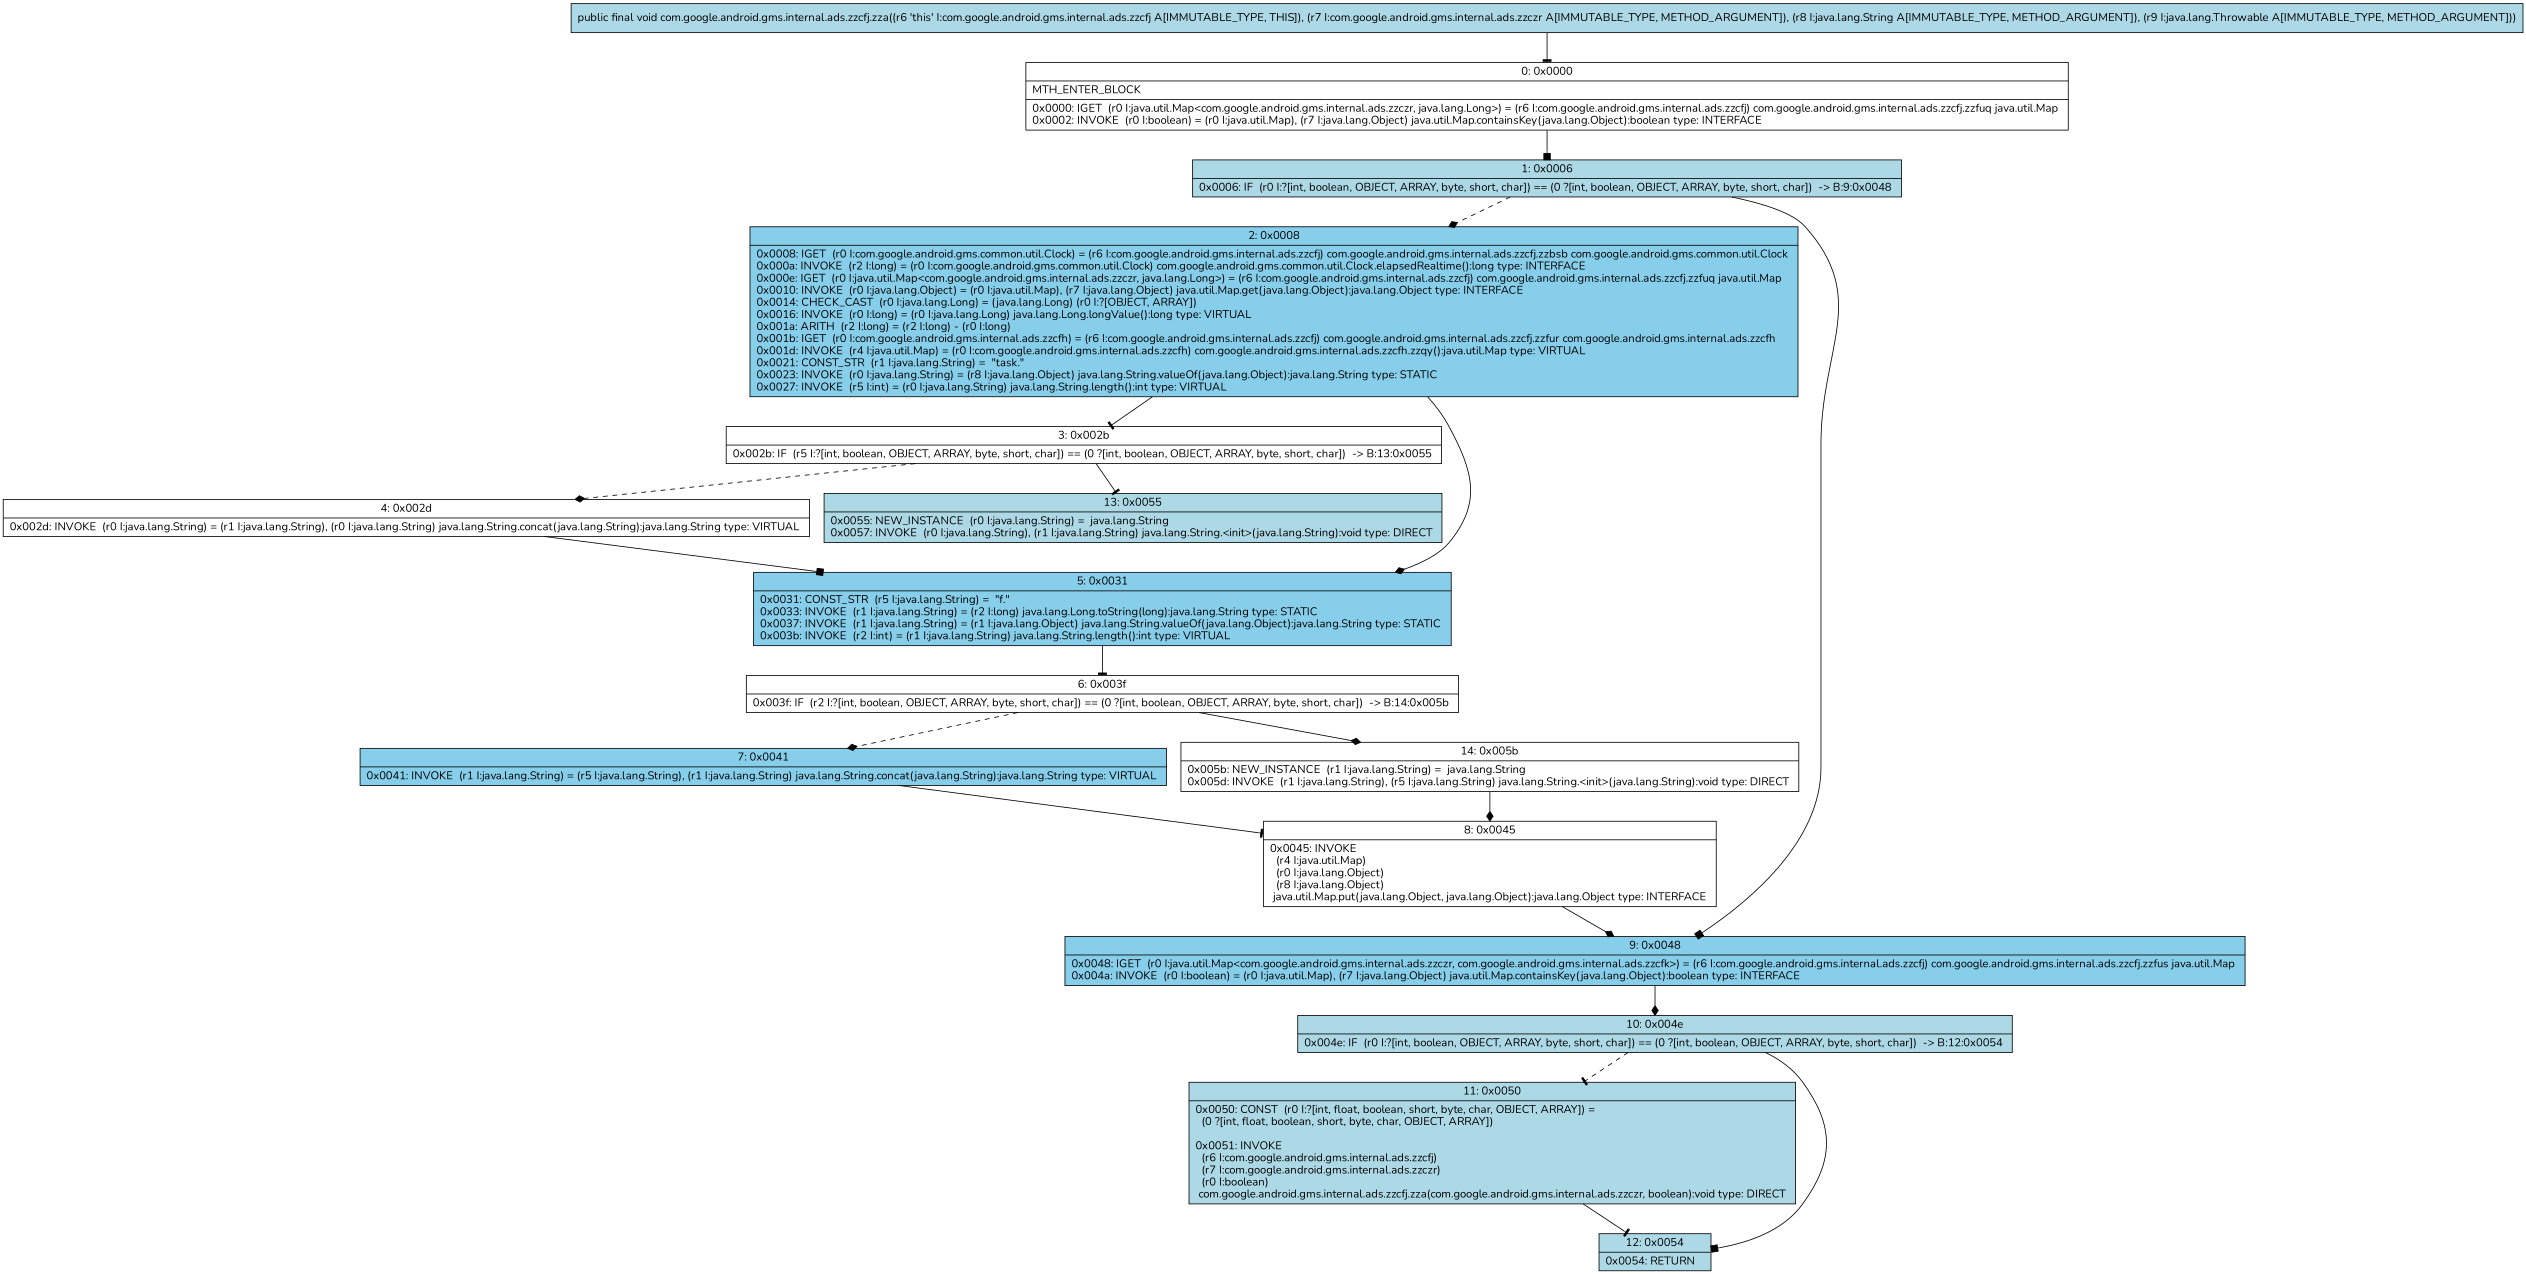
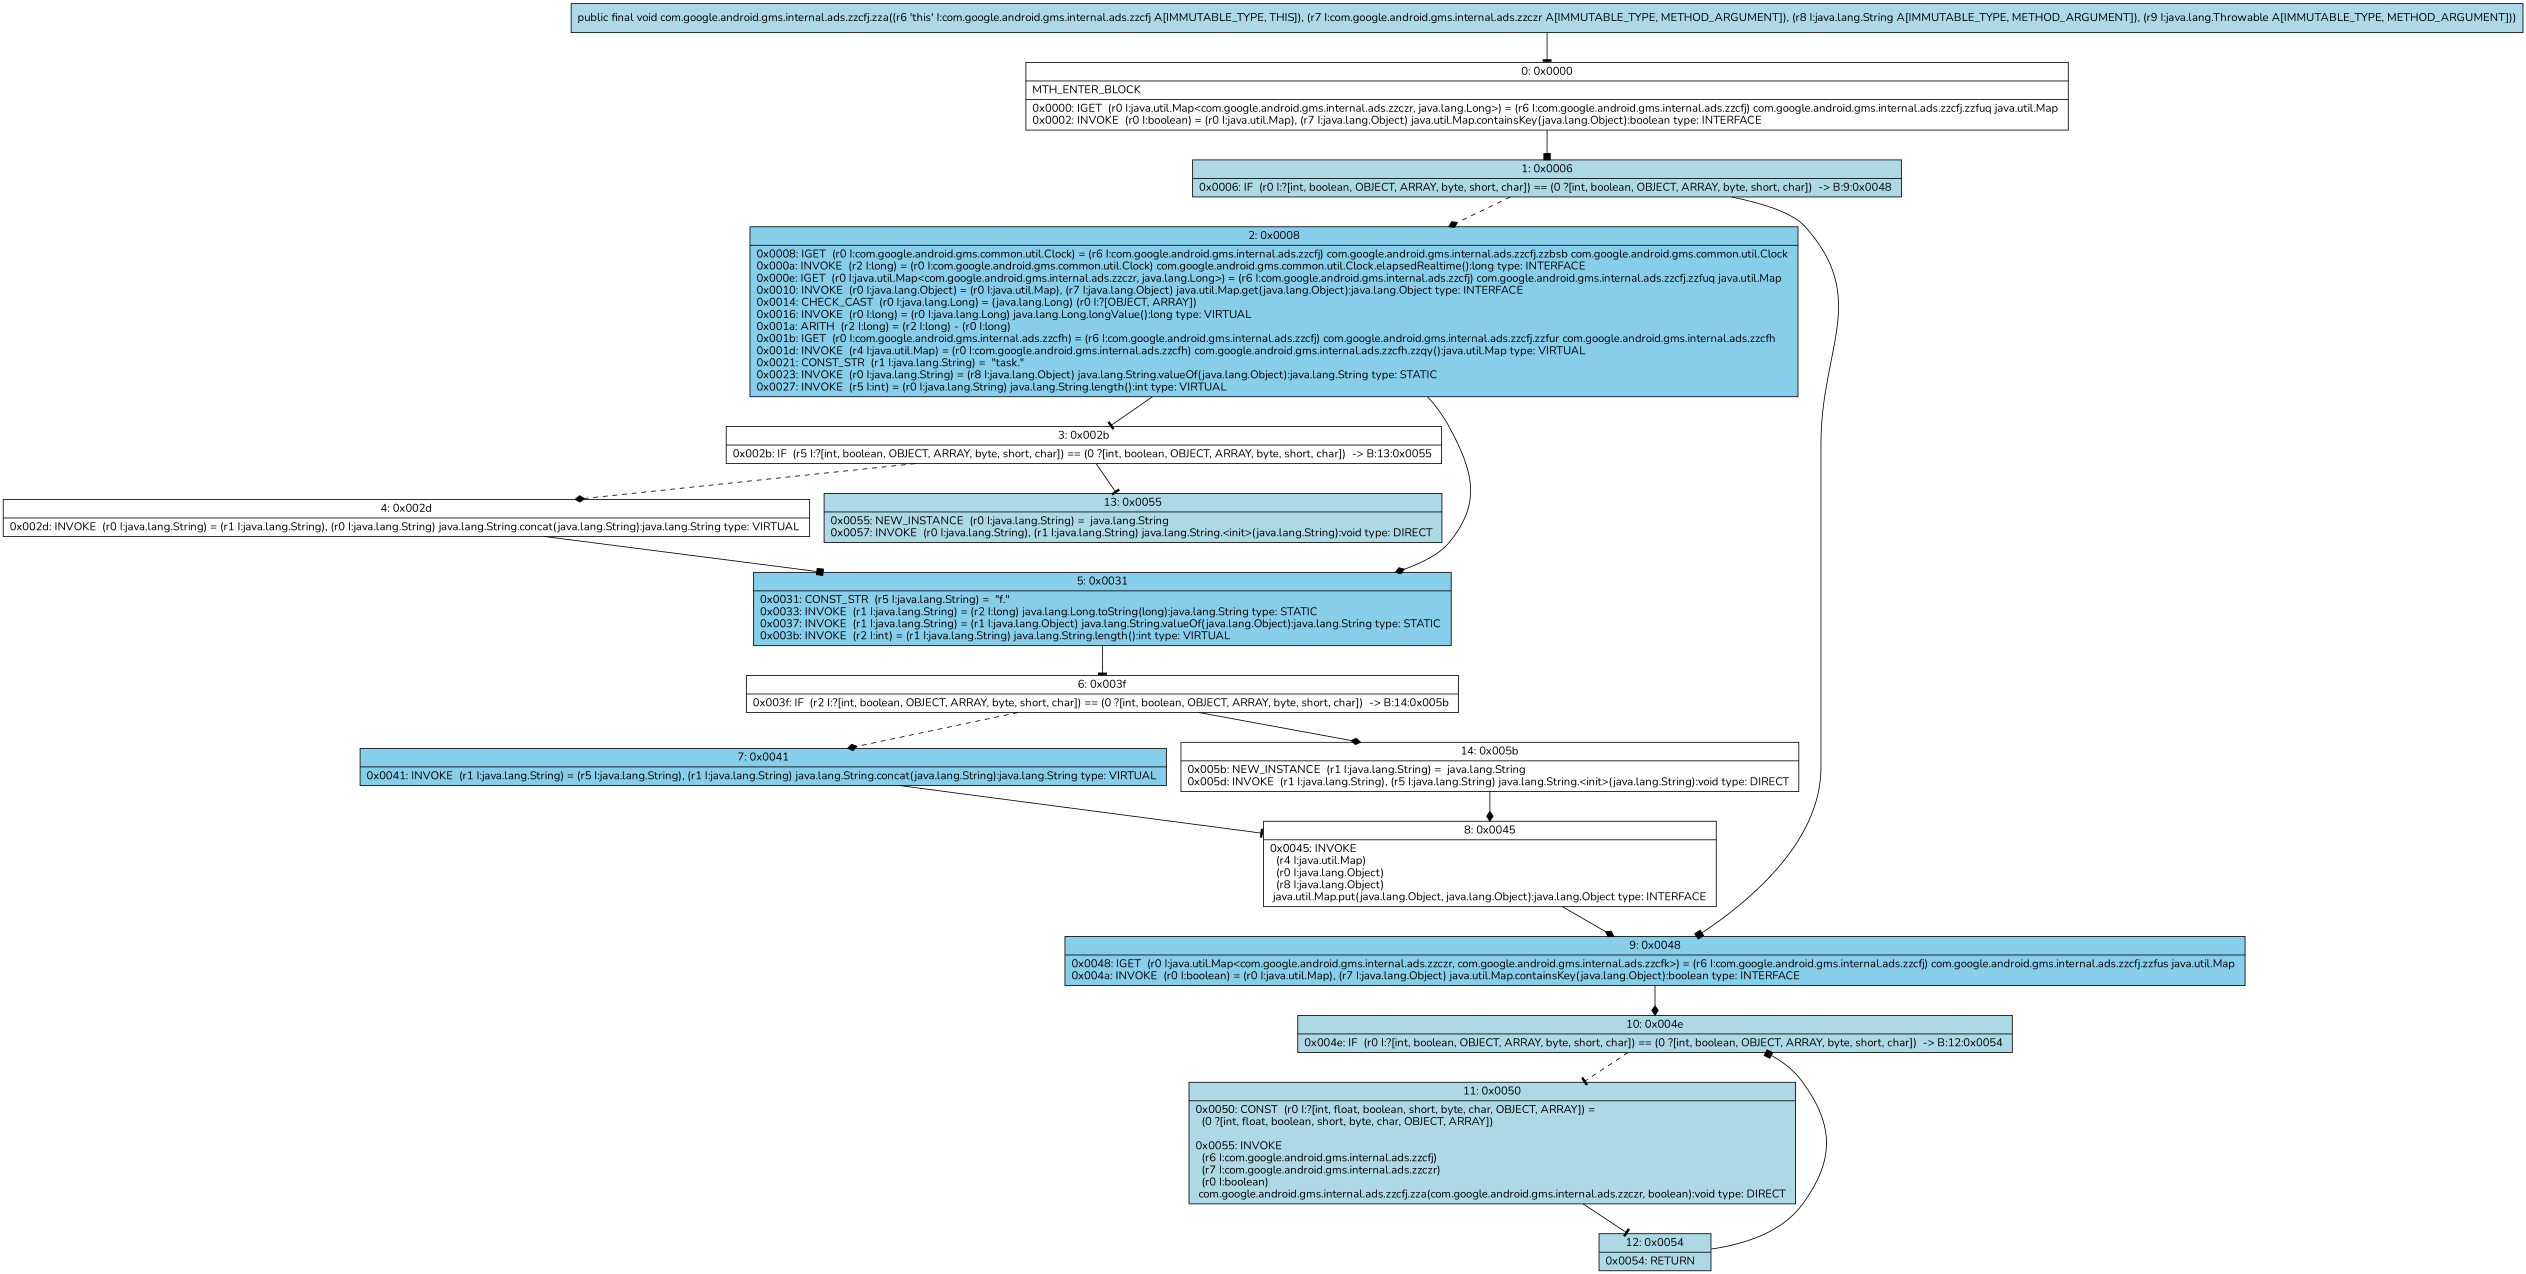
(1242, 1146) -> (1242, 1146)
(1822, 1167) -> (1820, 1175)
